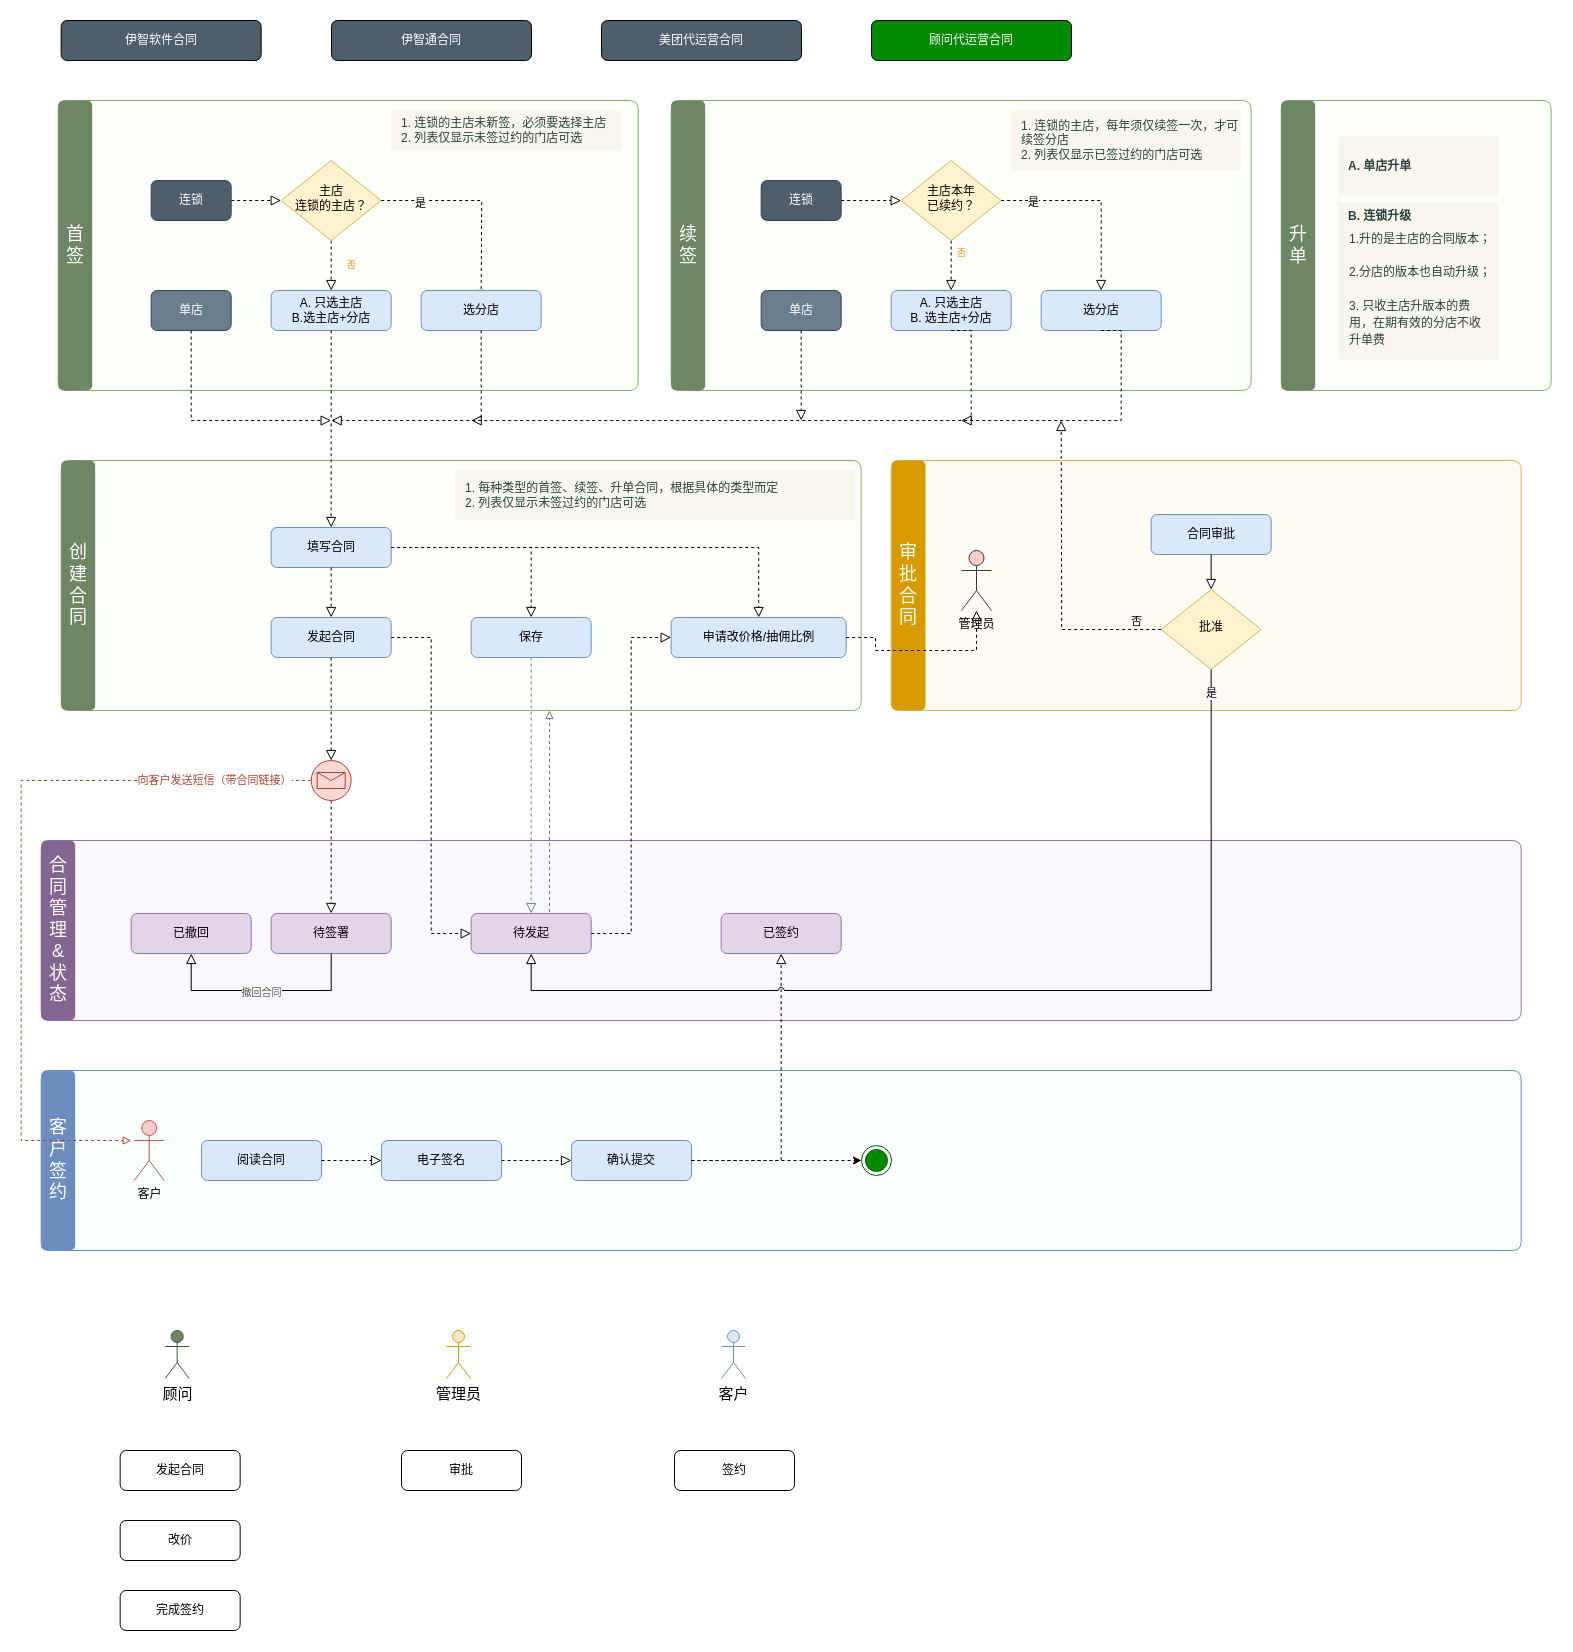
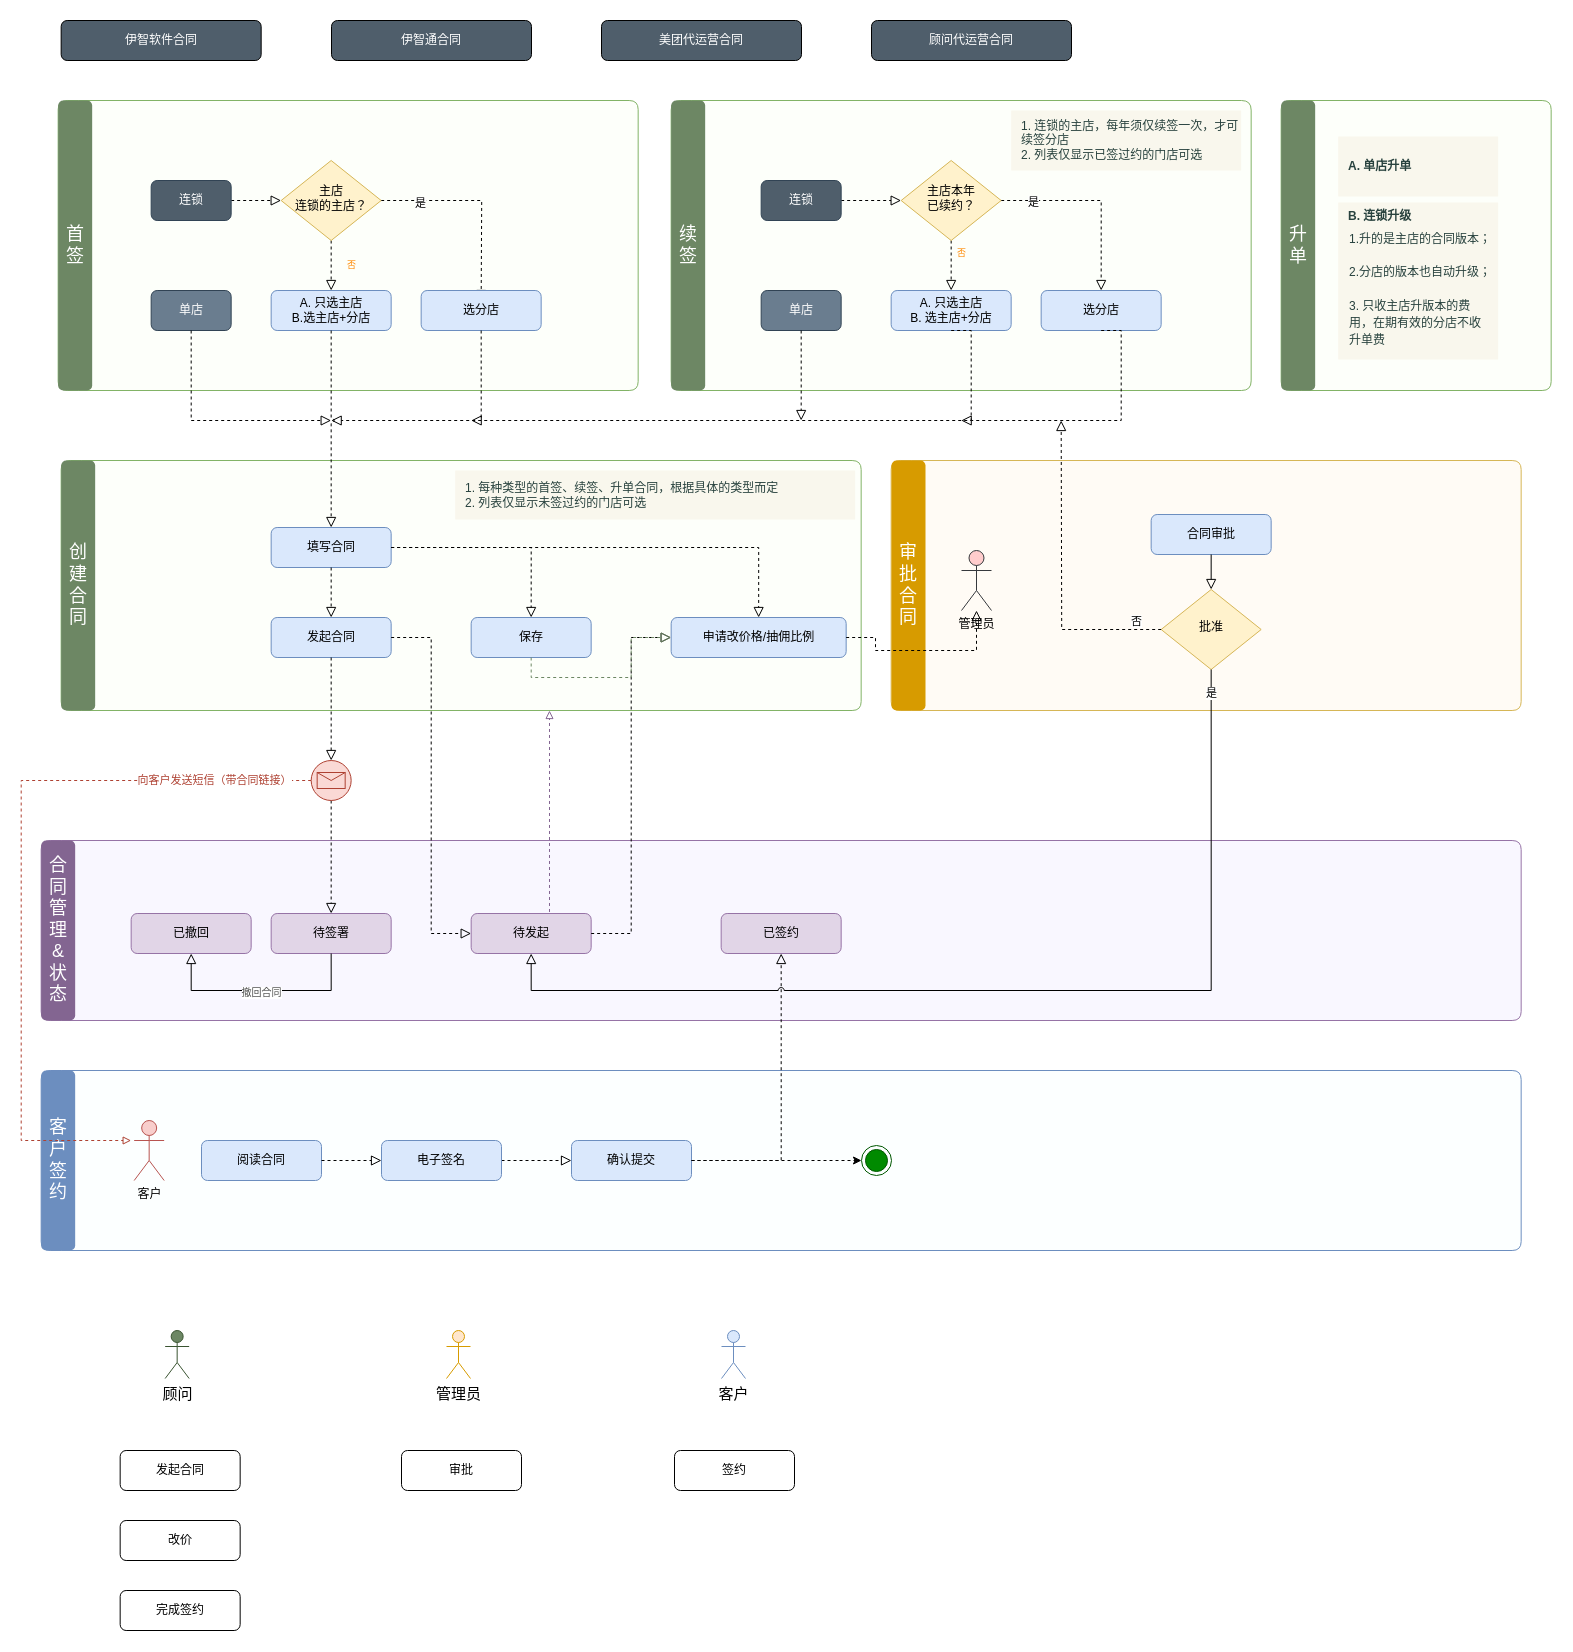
(972, 41) -> (972, 41)
(506, 131) -> none
(531, 791) -> (581, 678)
